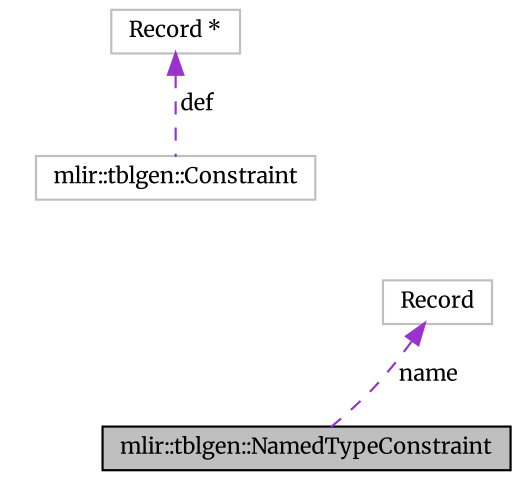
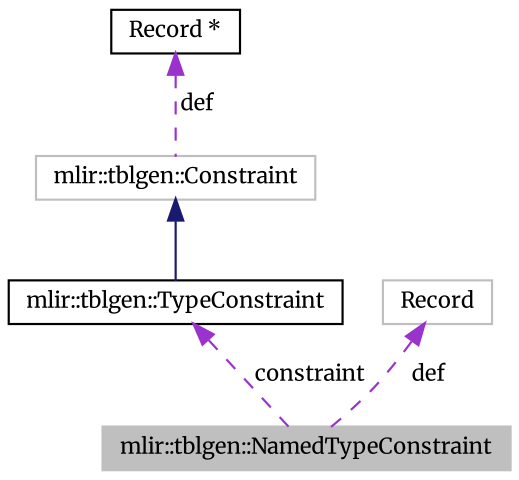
(176, 32) -> (176, 32)
none -> (176, 302)
(427, 375) -> (427, 375)
(307, 448) -> (307, 448)
